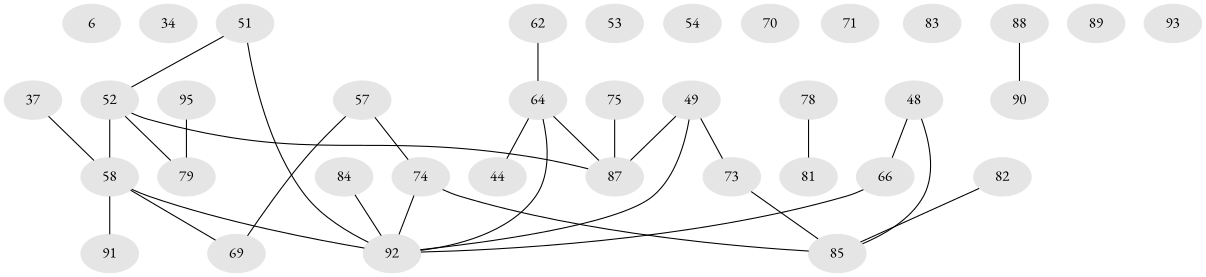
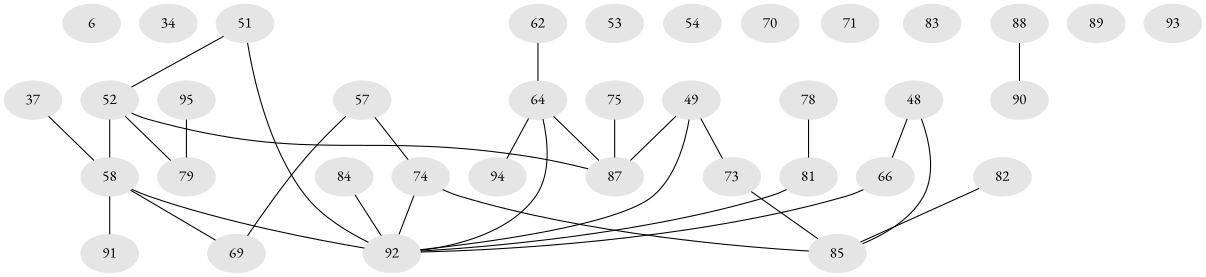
(497, 177) -> (497, 177)
none -> (587, 234)
